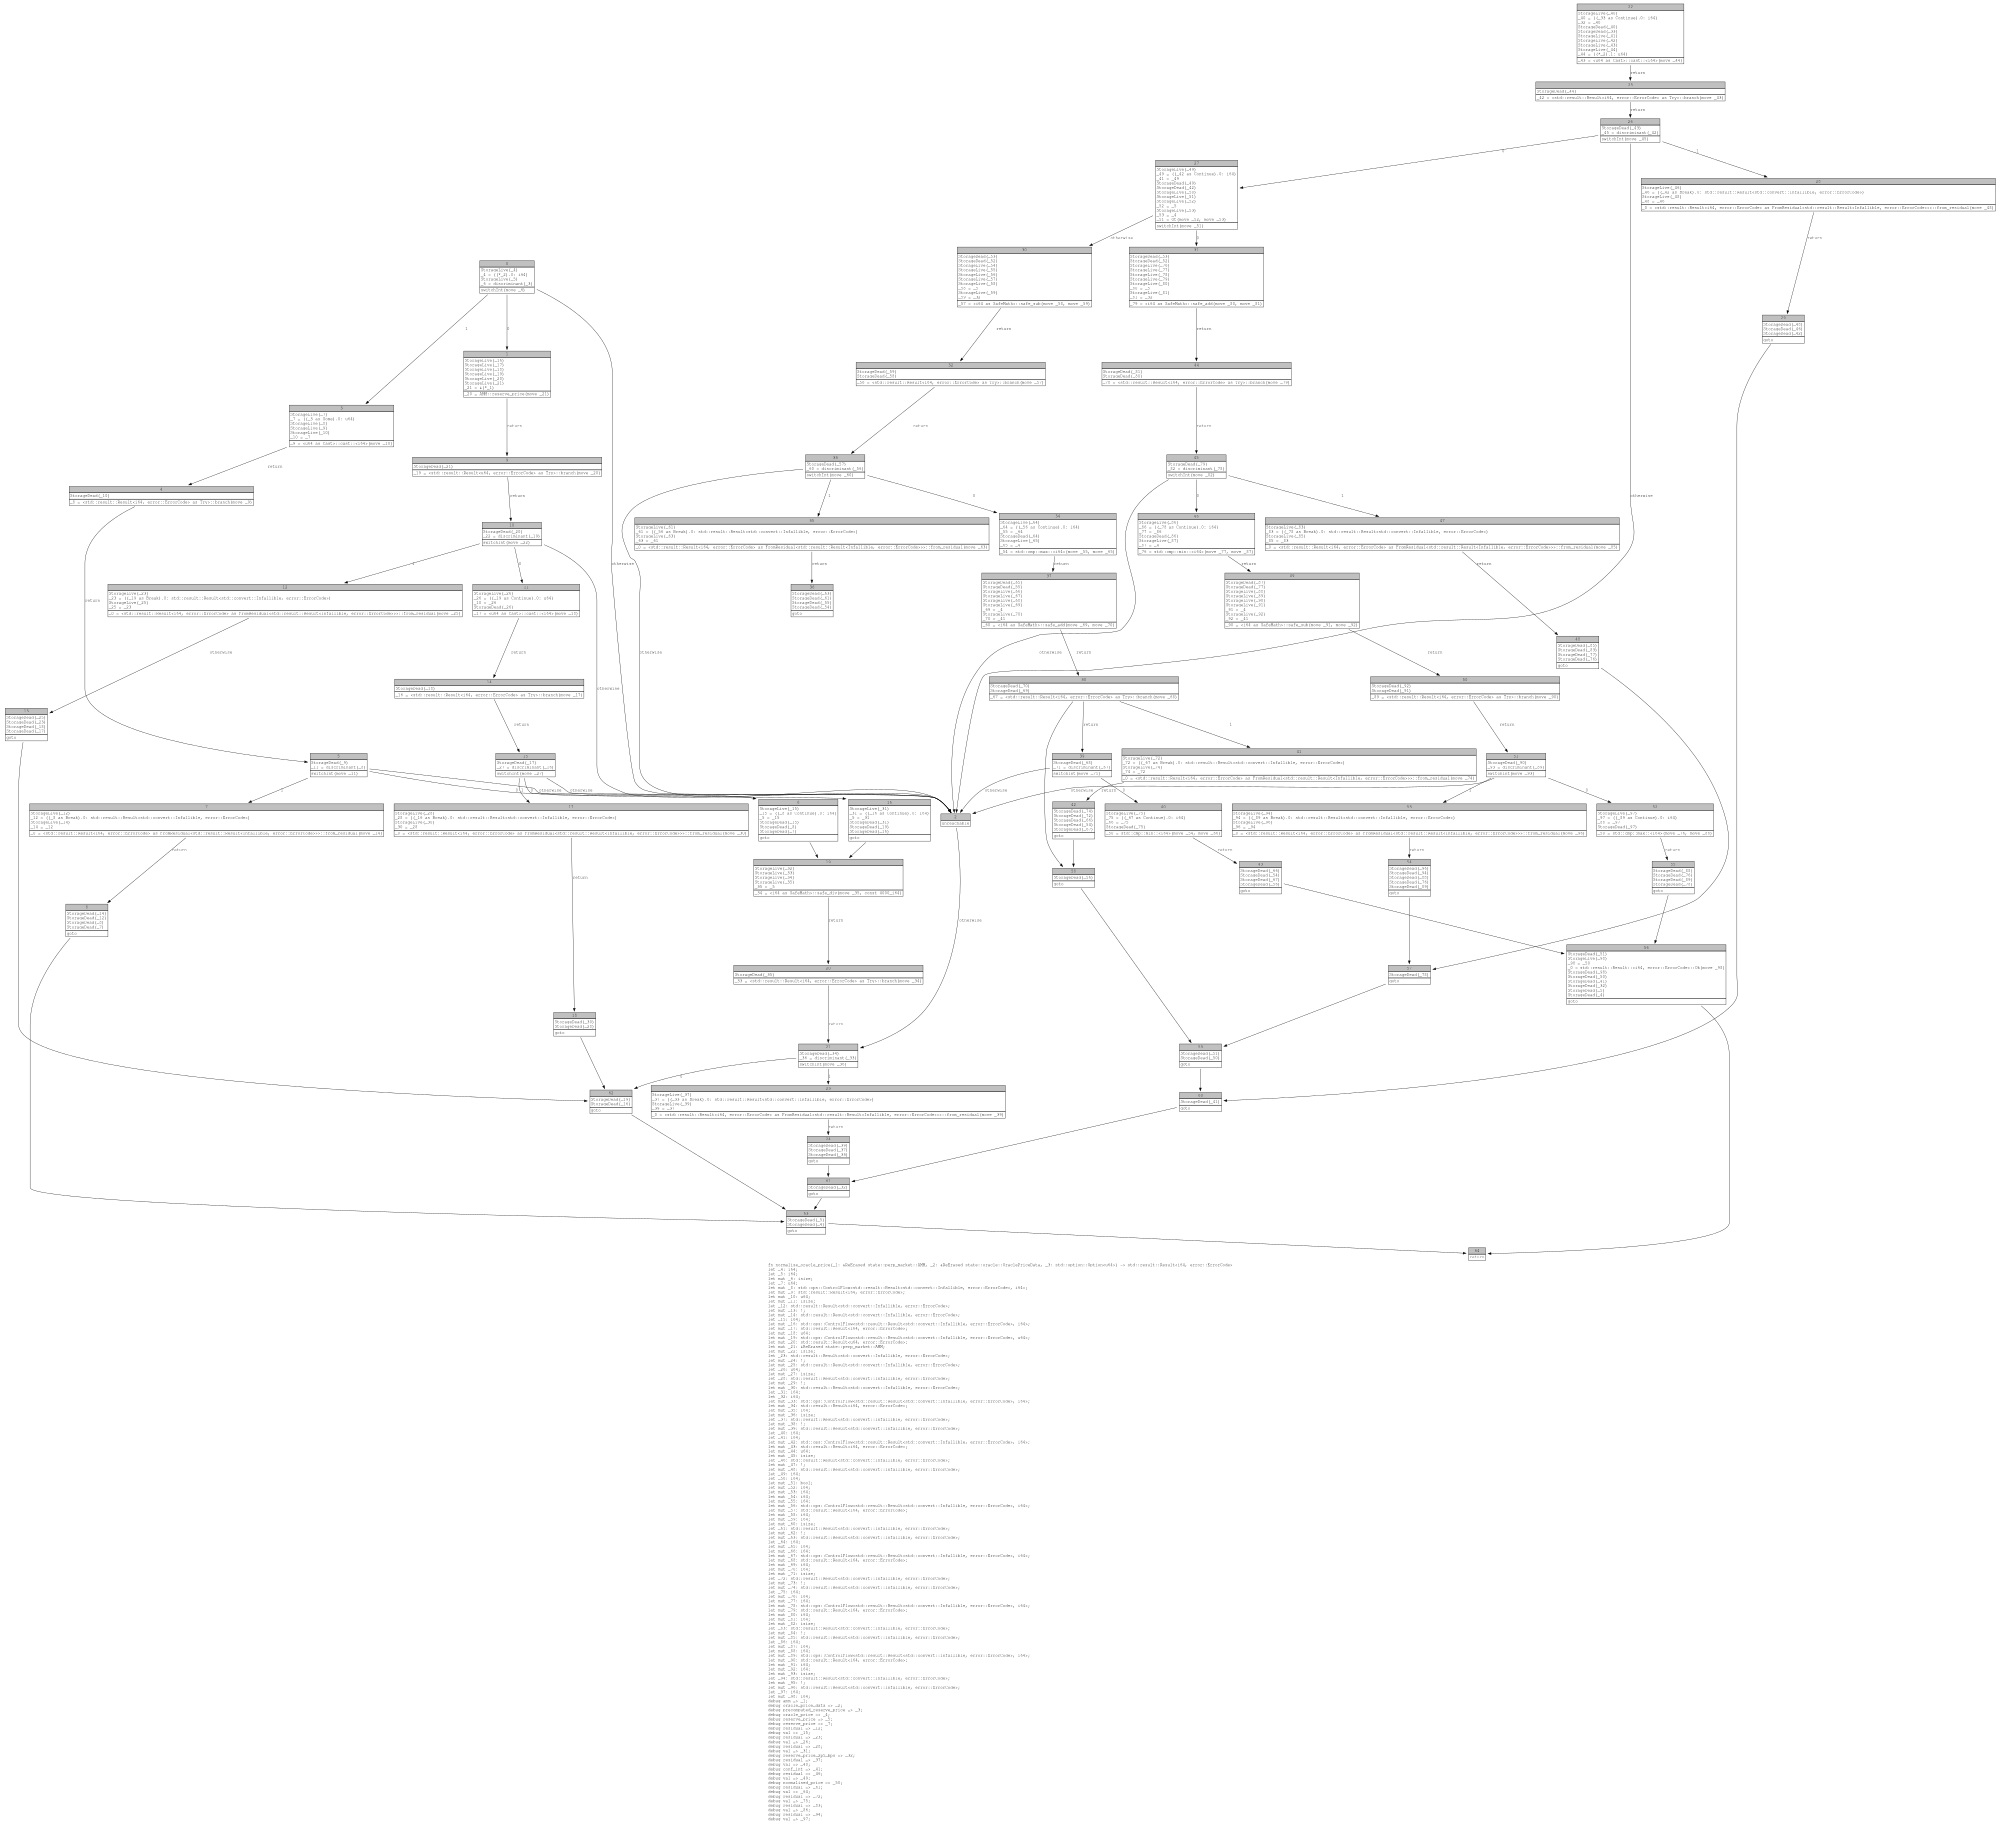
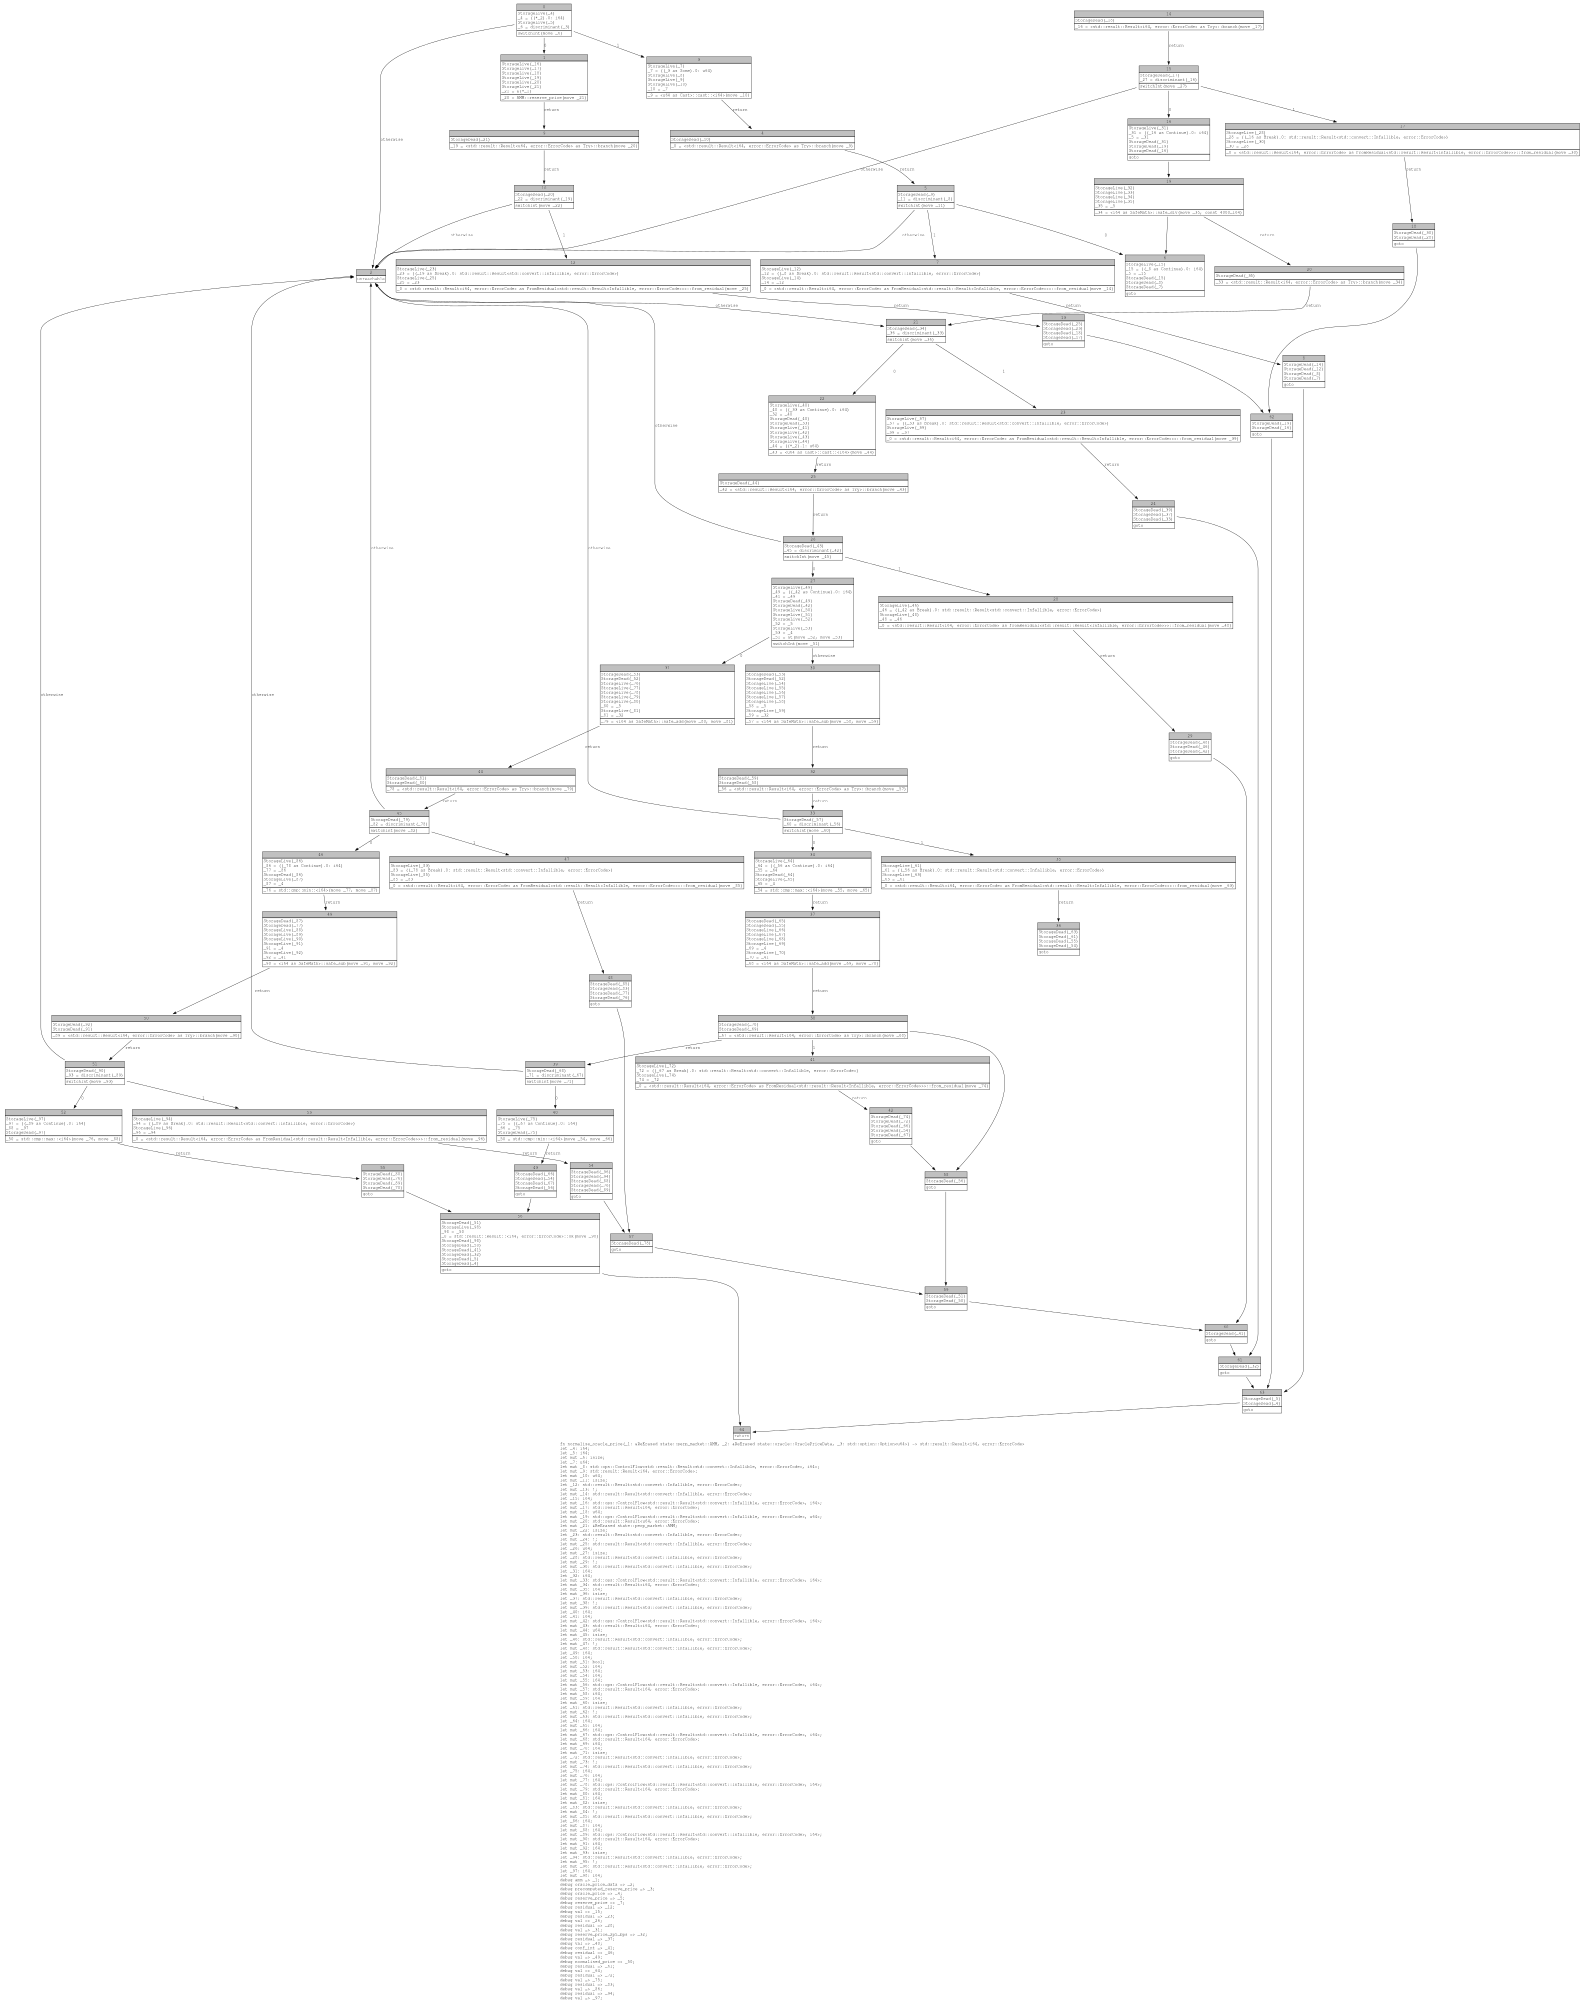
(526, 601) -> none
(221, 652) -> (901, 306)
(813, 849) -> (1167, 234)
(716, 1068) -> (879, 368)
